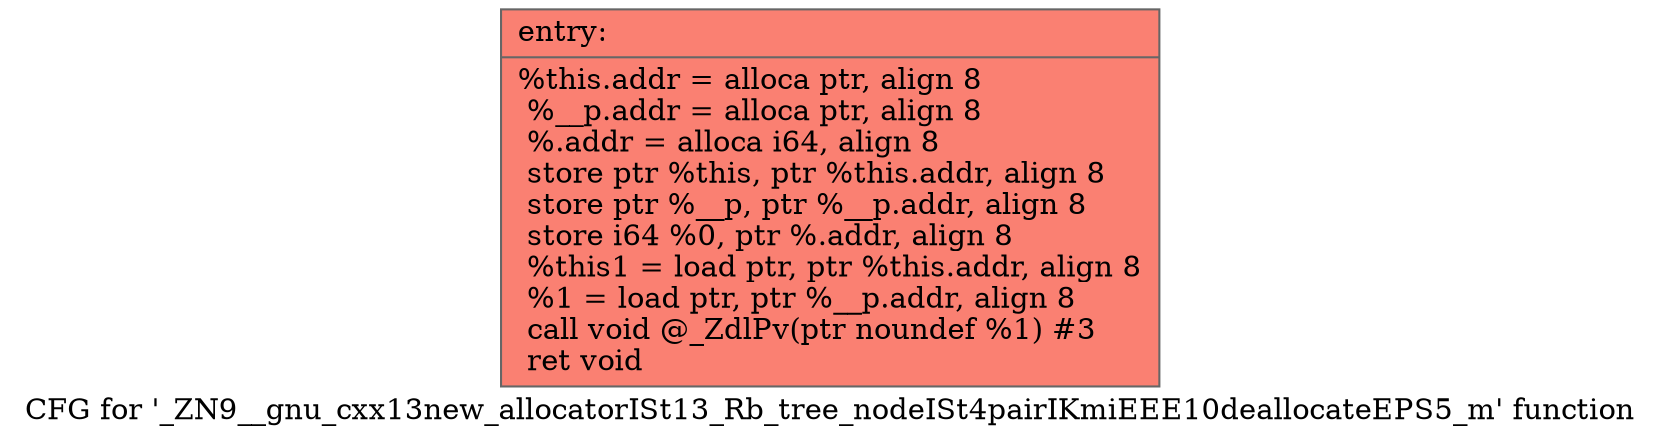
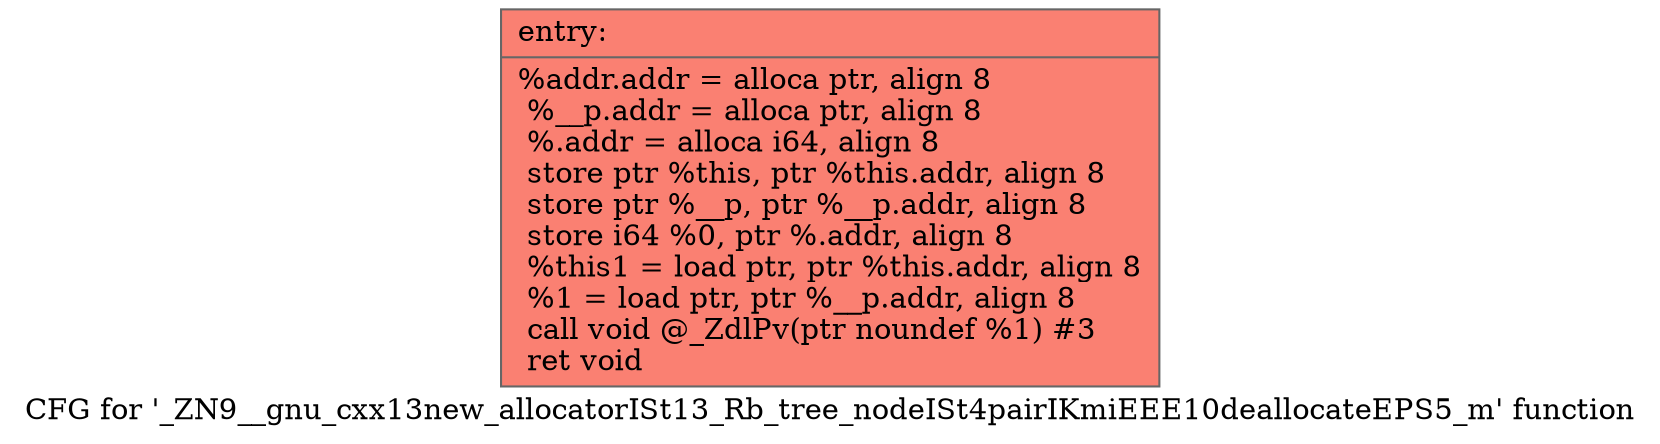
(750, 80) -> (755, 80)
